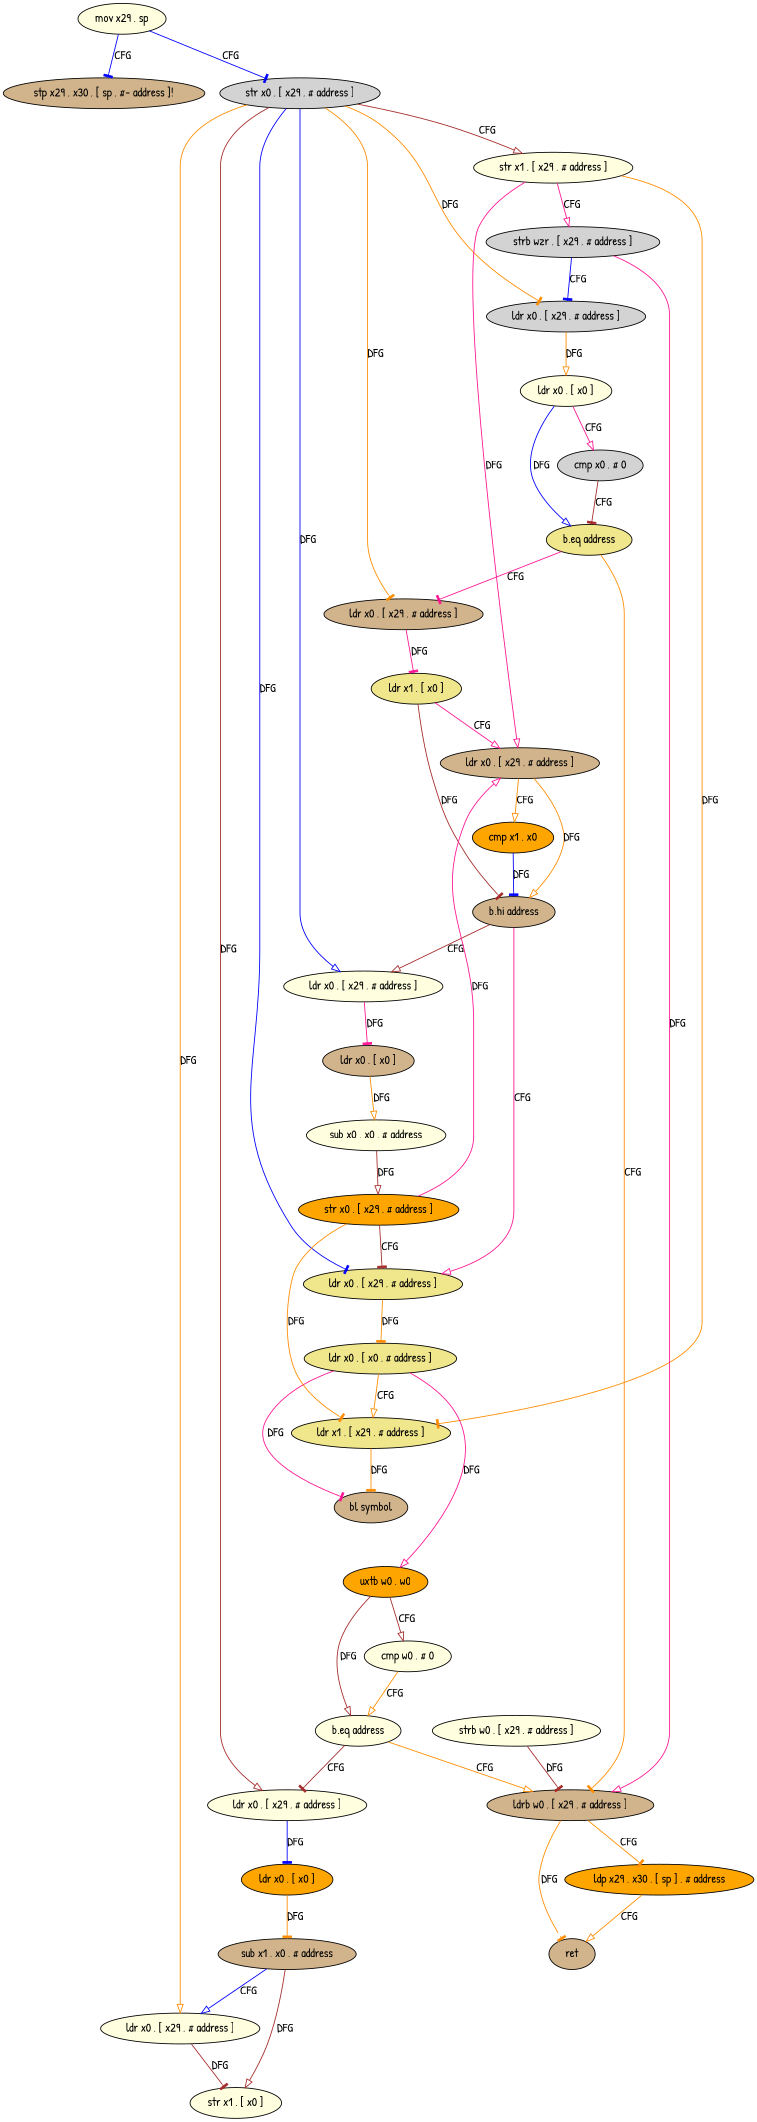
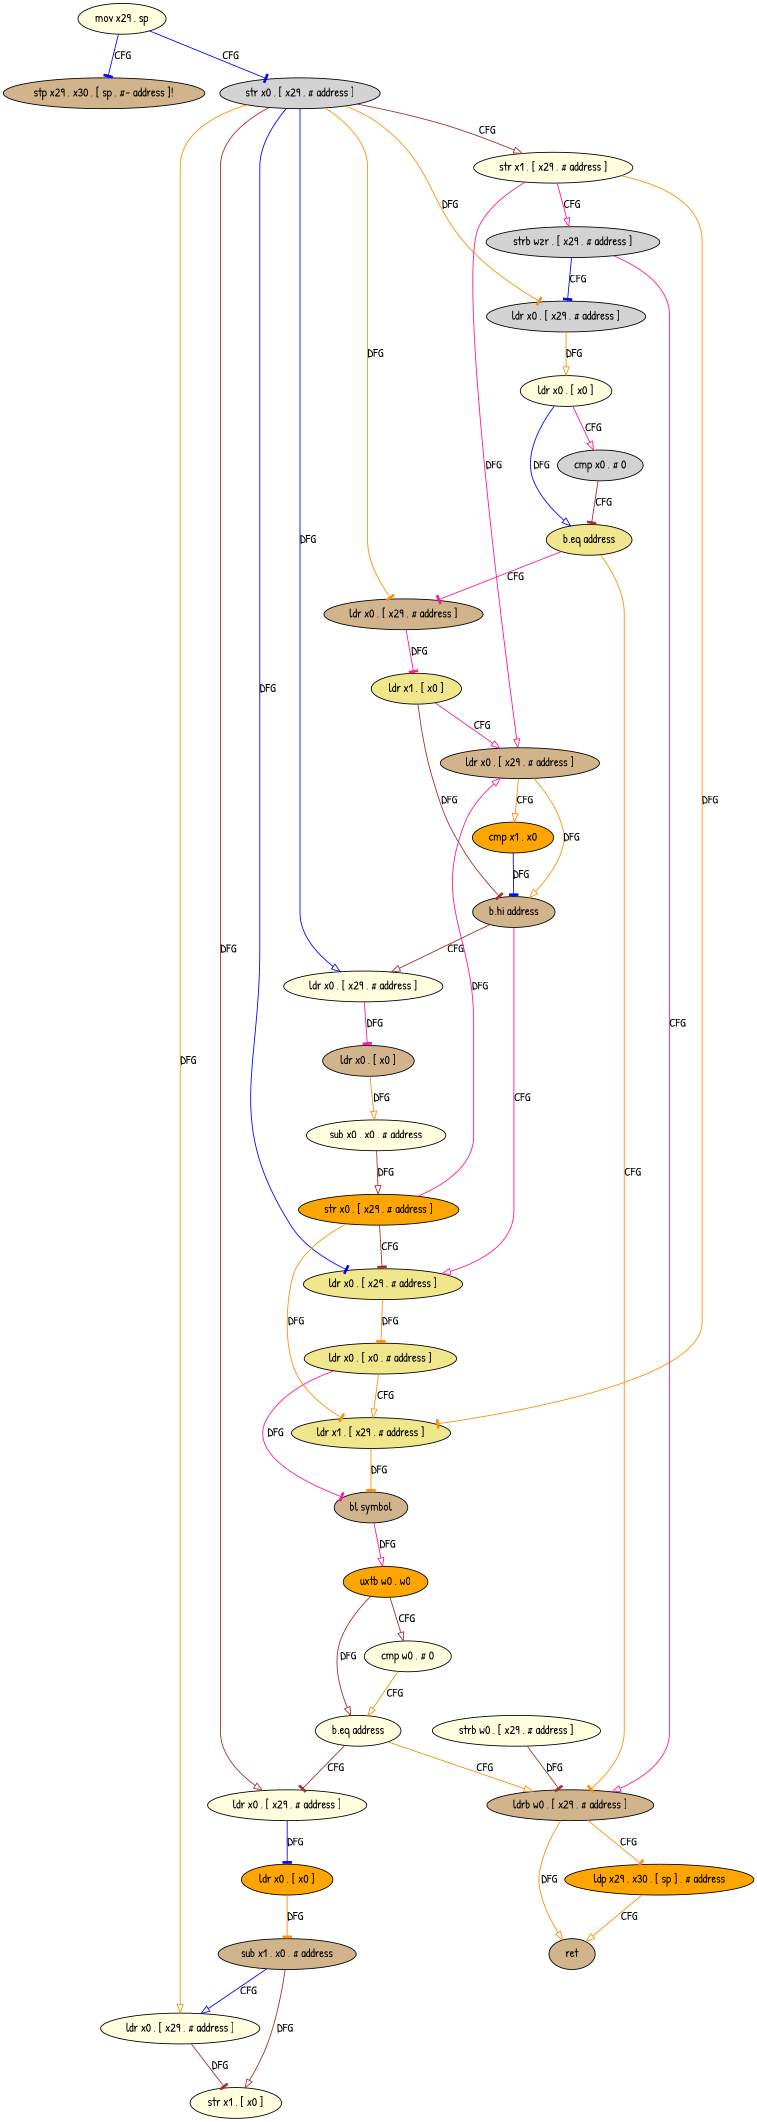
(678, 1024) -> (678, 1024)
(464, 1464) -> (377, 1540)
(539, 1876) -> (539, 1876)
